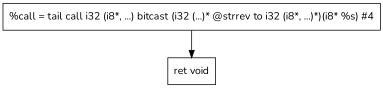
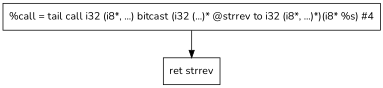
(192, 71) -> (192, 71)
